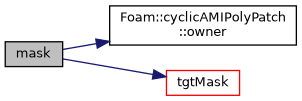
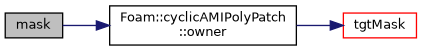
(108, 67) -> (313, 25)
